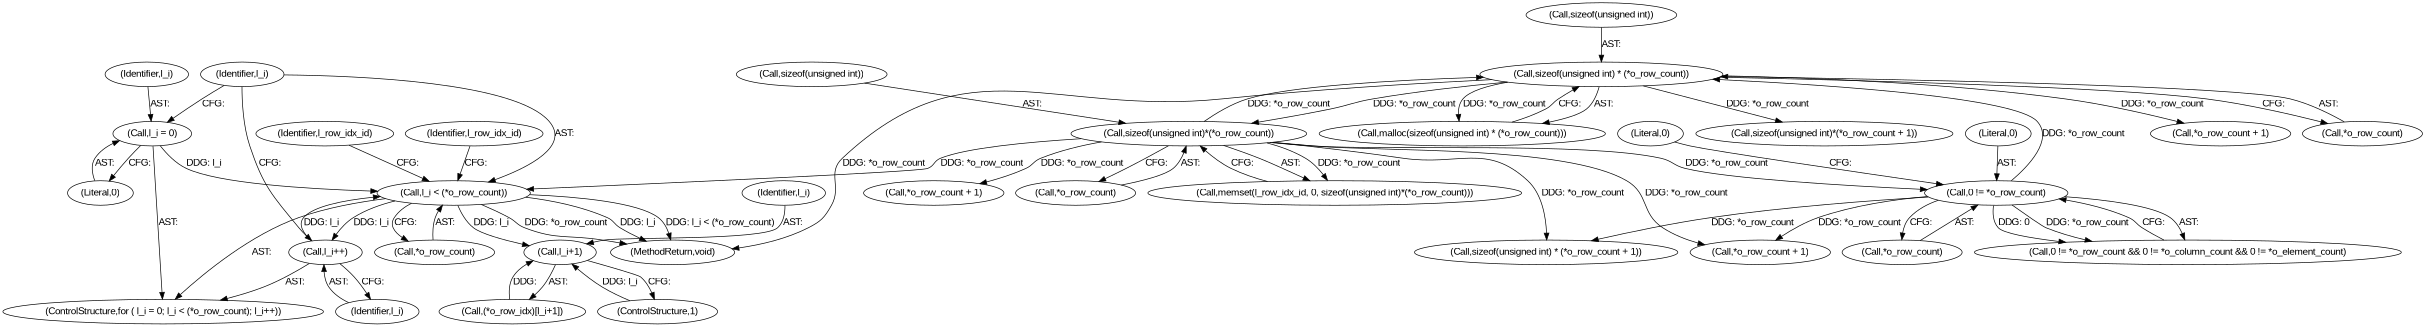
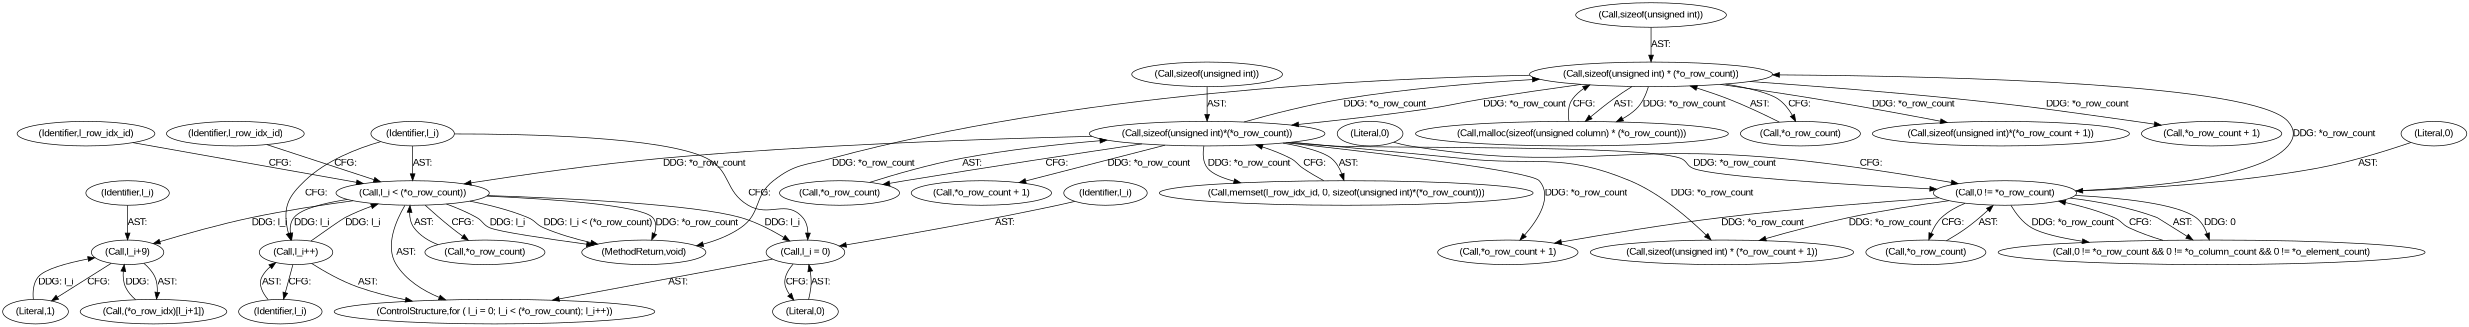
(1462, 134) -> (1572, 134)
(260, 184) -> (638, 204)
(560, 252) -> (128, 252)
(658, 312) -> (36, 312)
